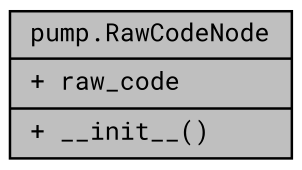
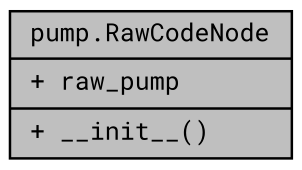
(106, 82) -> (106, 82)
